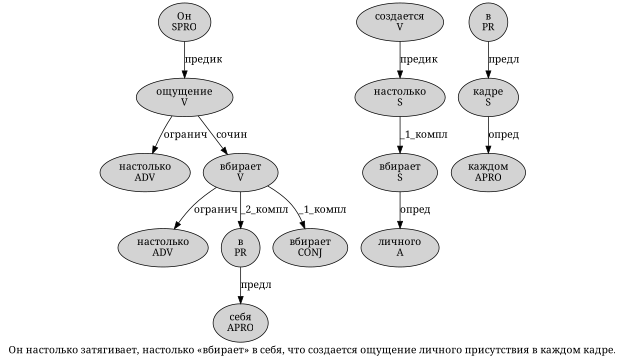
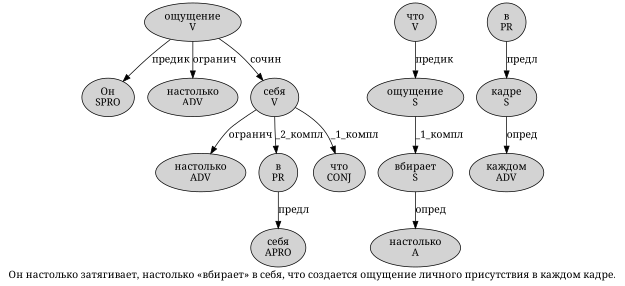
(400, 22) -> (415, 22)
(185, 56) -> (149, 57)
(400, 97) -> (415, 97)
(241, 173) -> (275, 97)
(488, 173) -> (507, 173)
(310, 248) -> (339, 173)
(400, 248) -> (415, 248)
